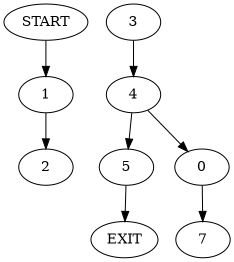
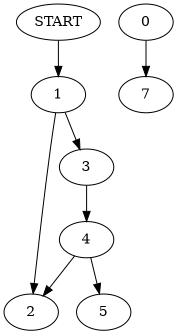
none -> (71, 126)
(164, 127) -> (62, 272)
(124, 240) -> none
